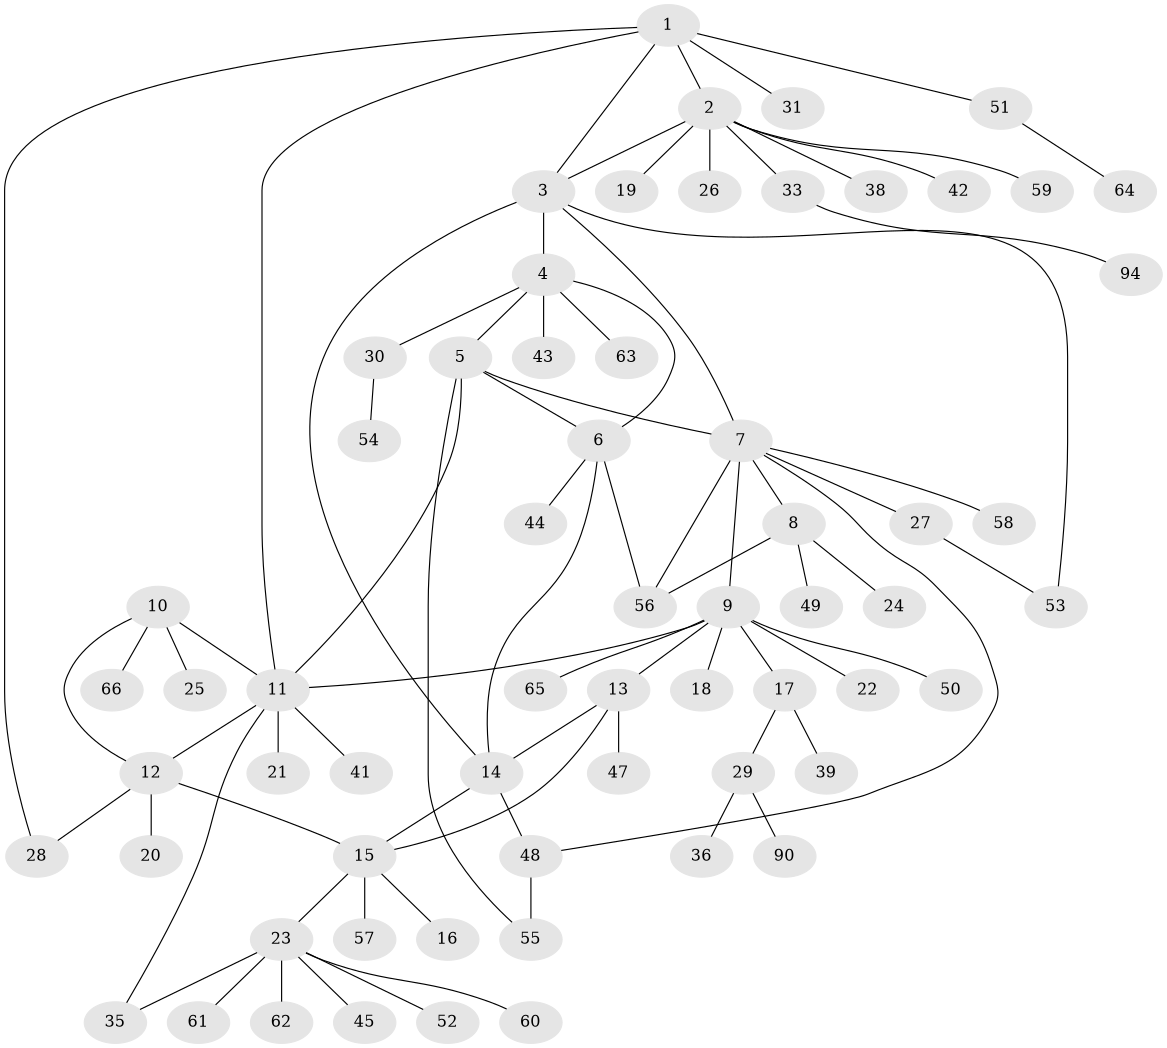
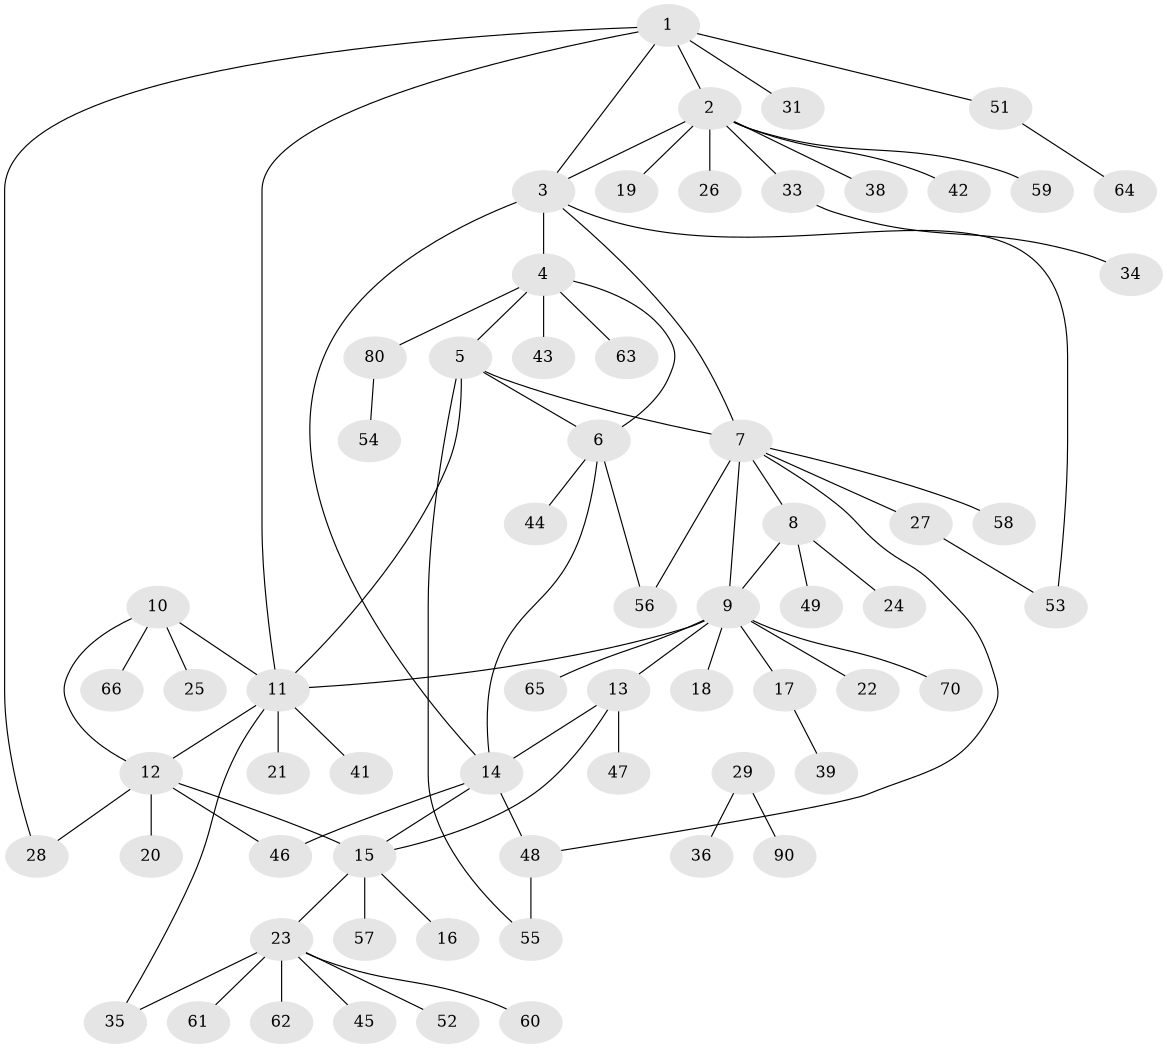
(1131, 275) -> (1131, 275)
(375, 358) -> (375, 358)
(720, 566) -> (761, 566)
(951, 690) -> (951, 690)
(764, 732) -> none
none -> (280, 856)
